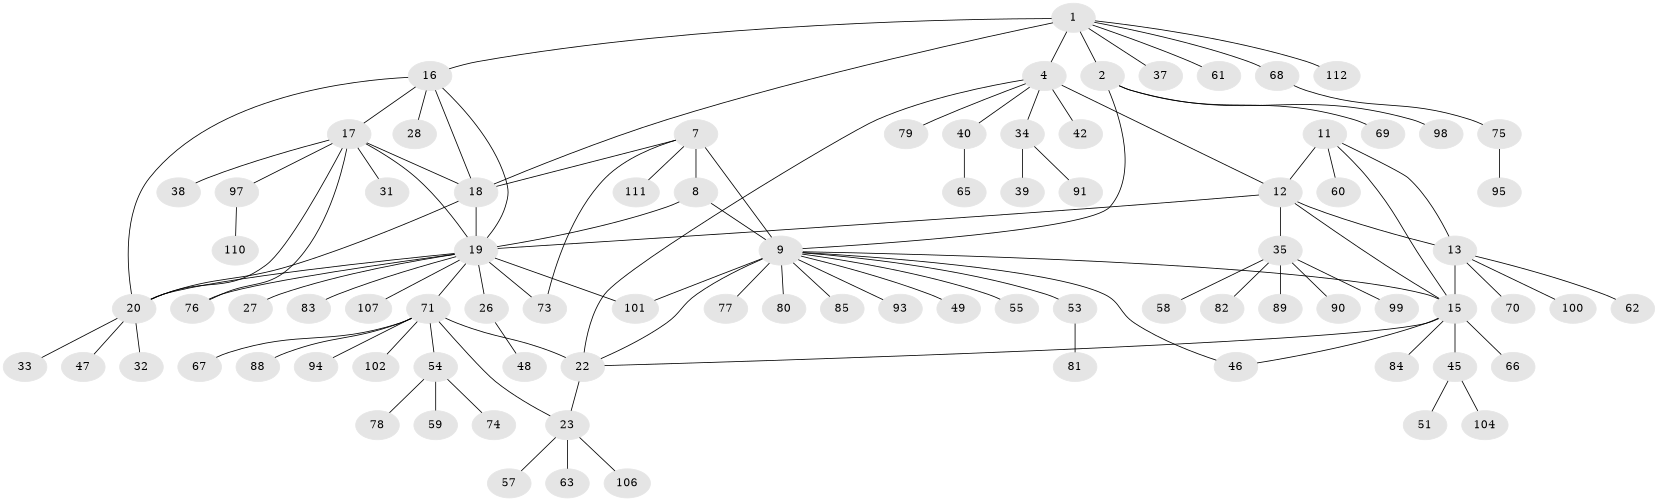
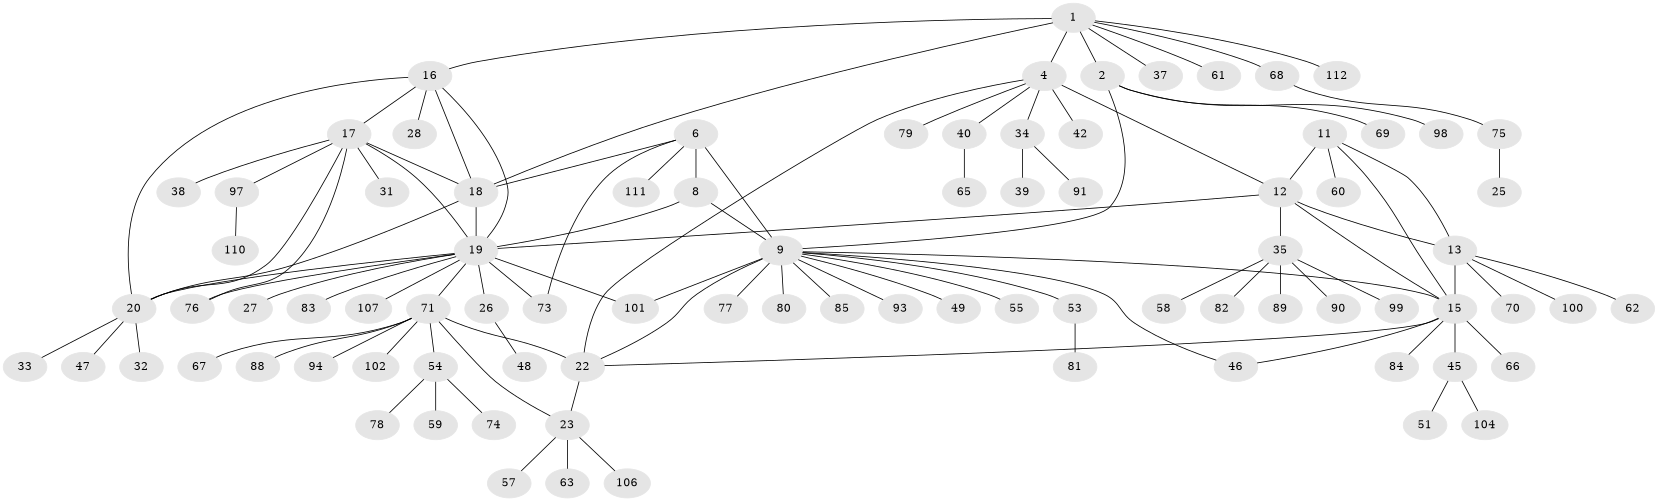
(696, 134) -> (696, 134)
(1499, 192) -> (1499, 192)
